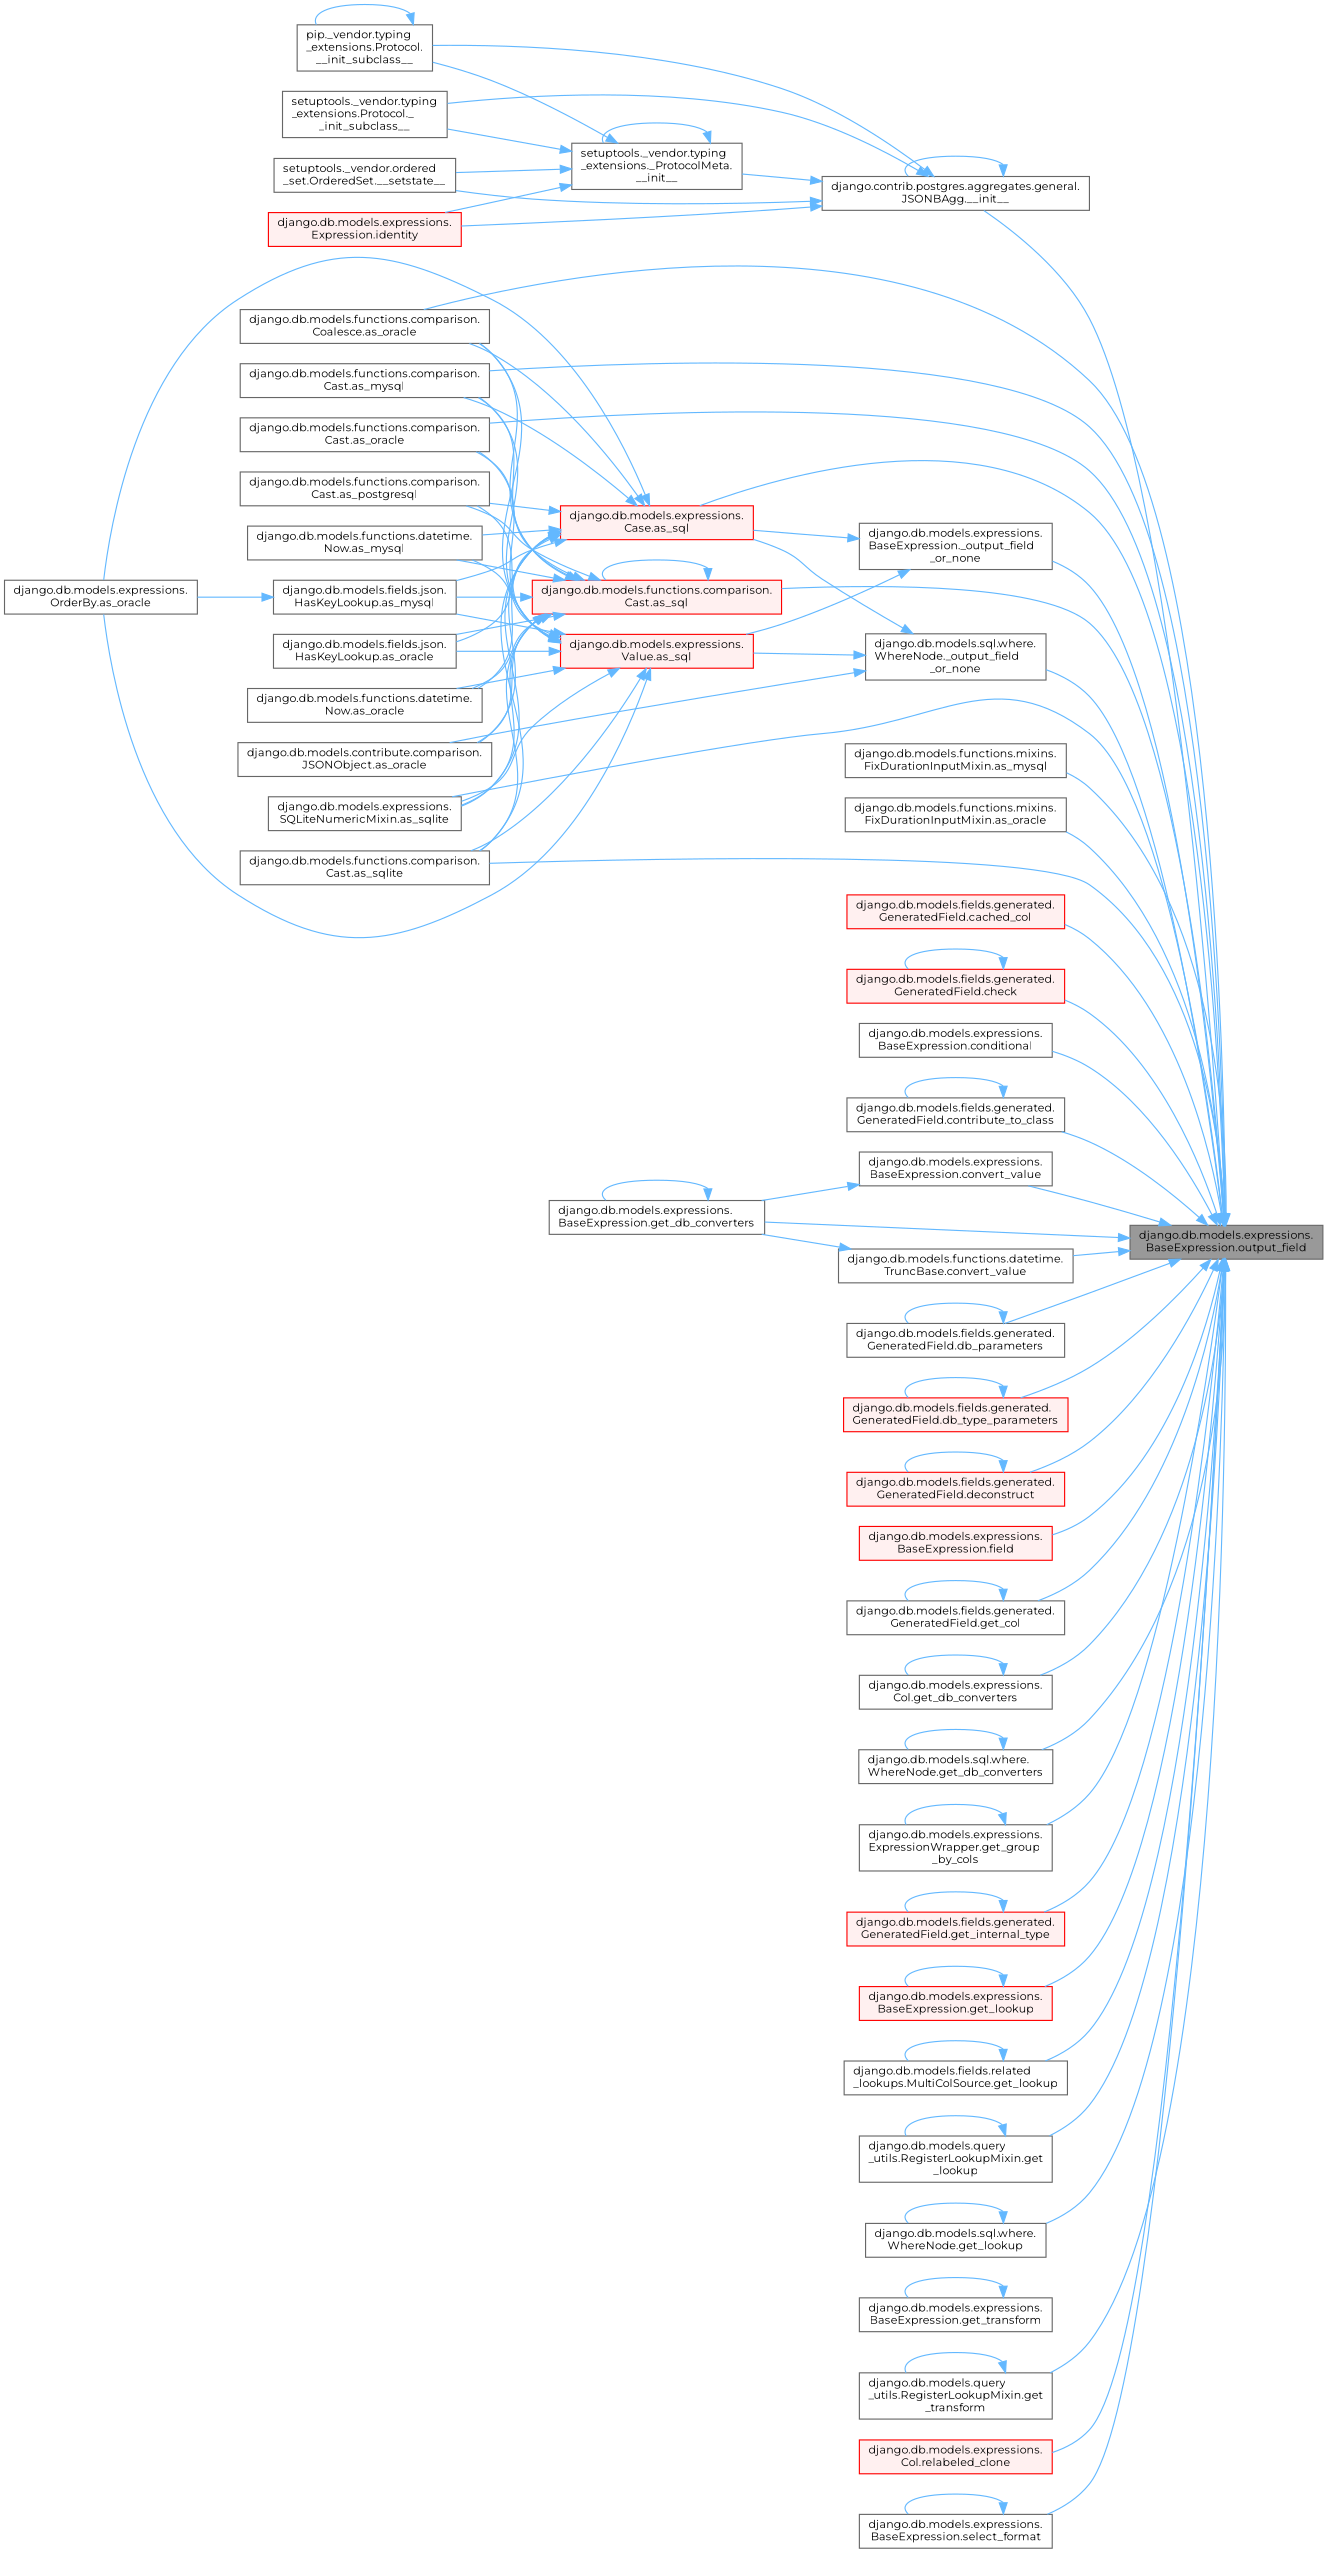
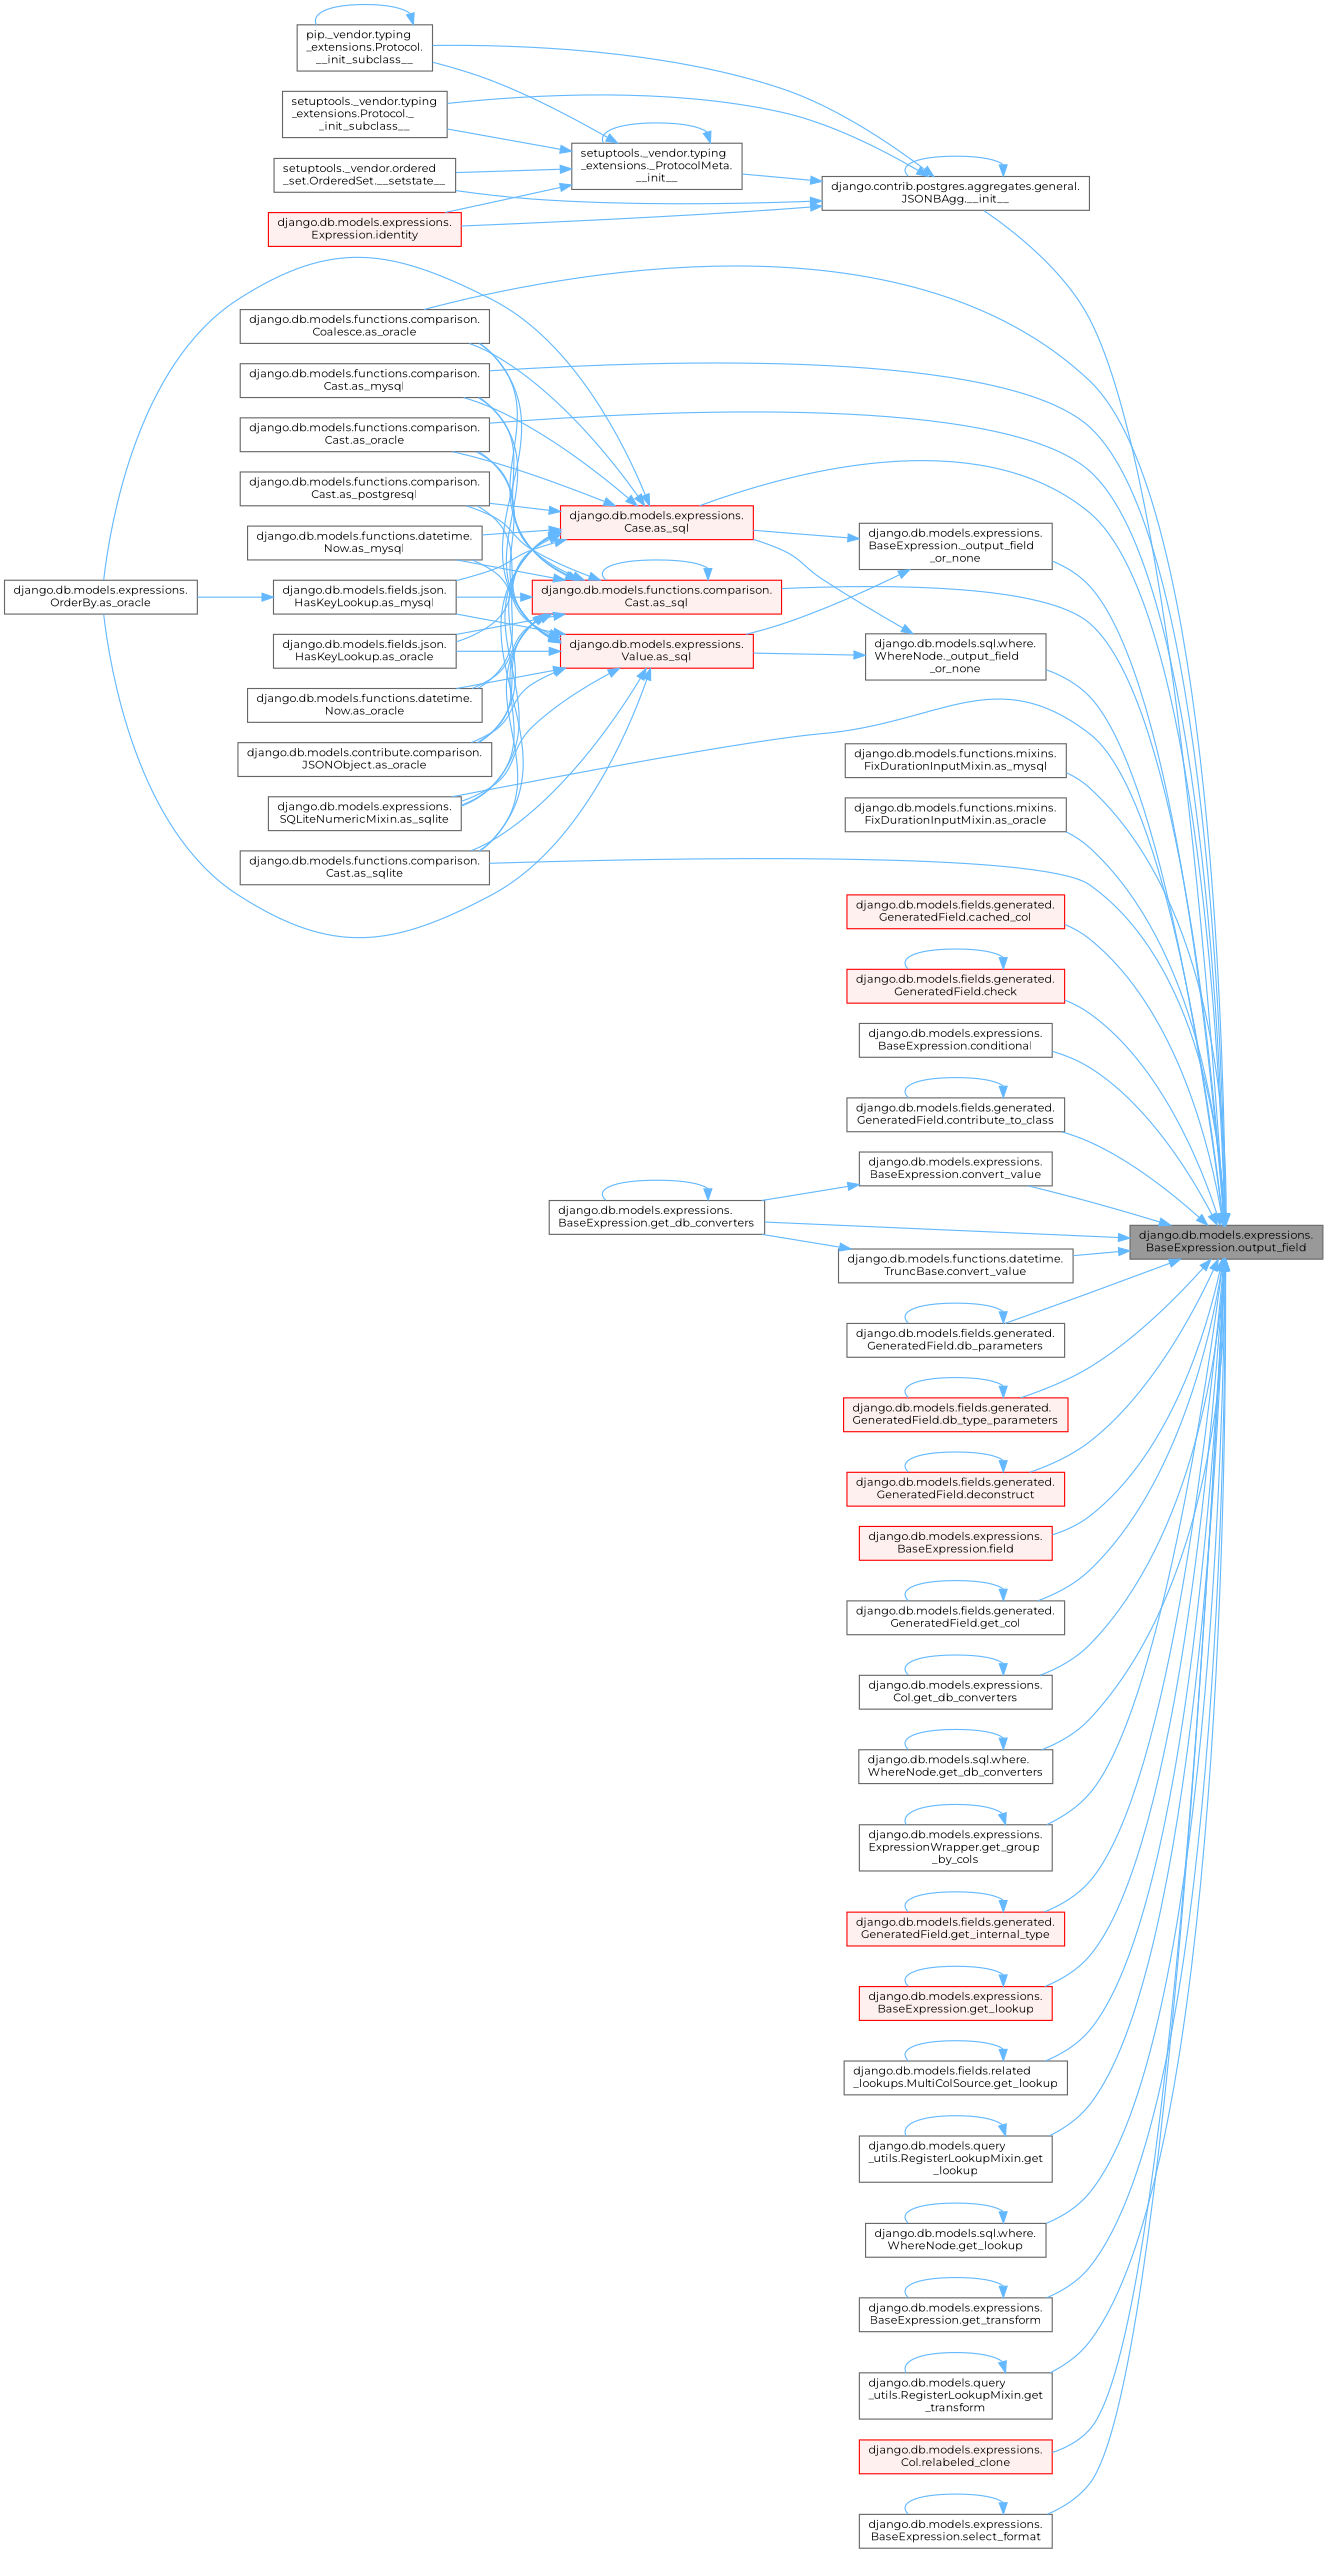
none -> (529, 474)
(652, 706) -> (524, 691)
none -> (1190, 1910)
